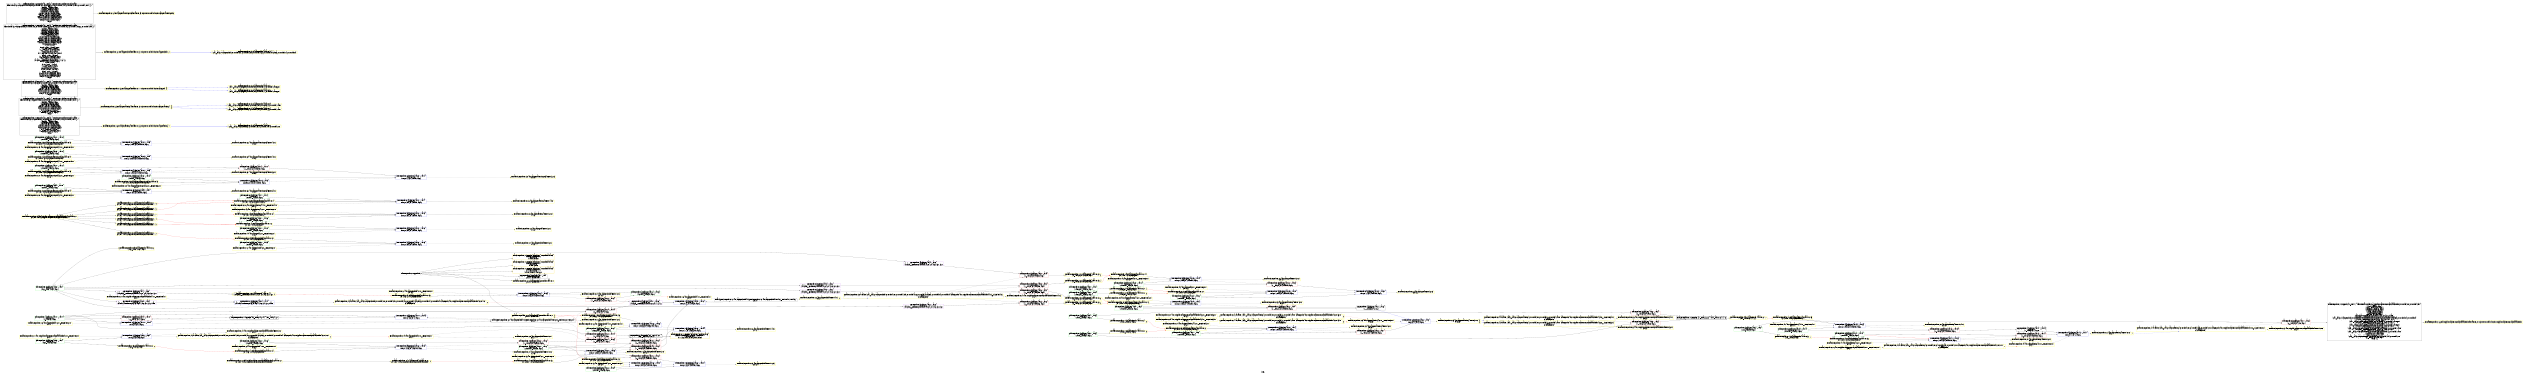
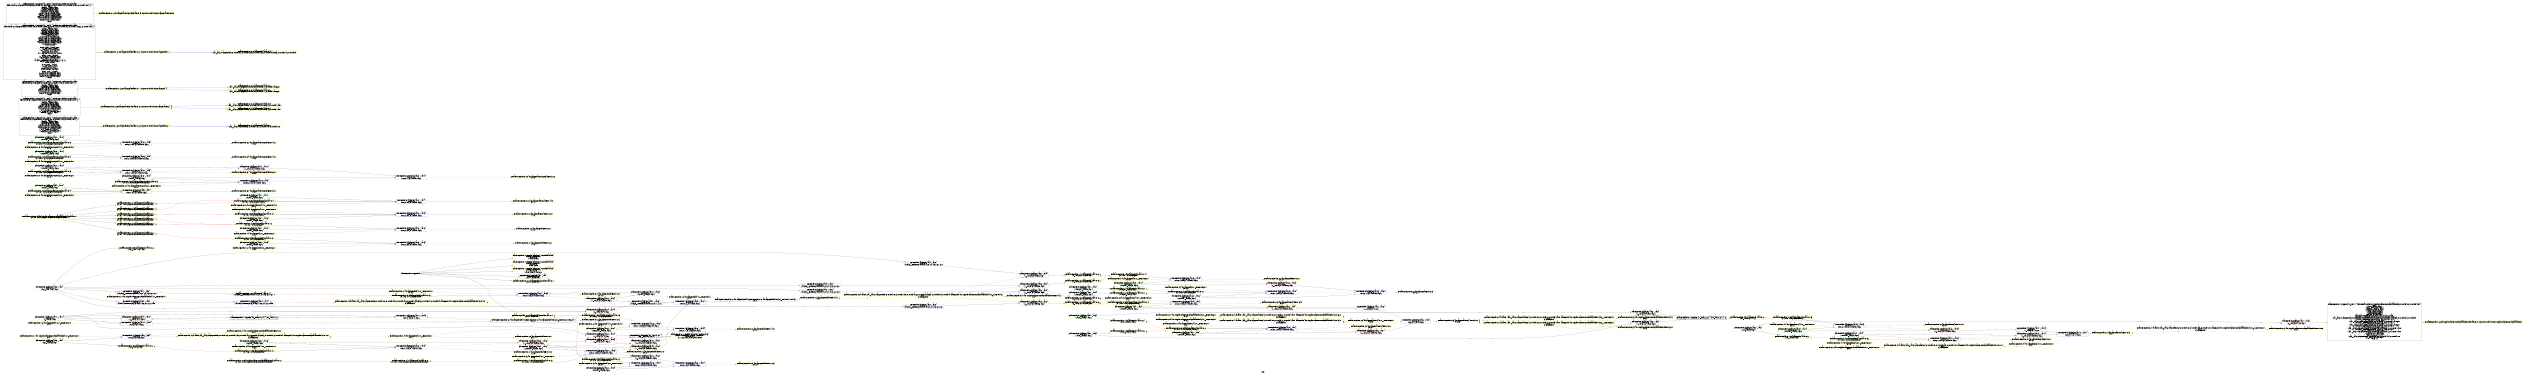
(1282, 286) -> (1282, 286)
